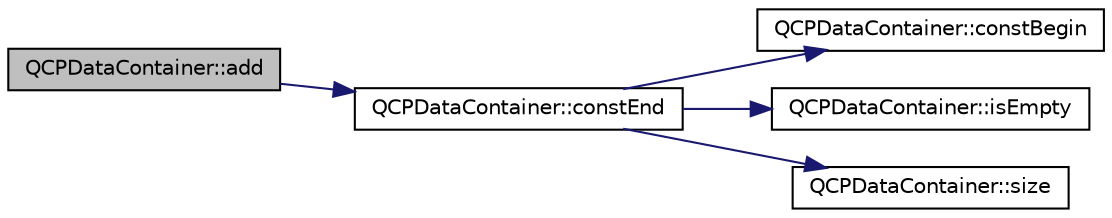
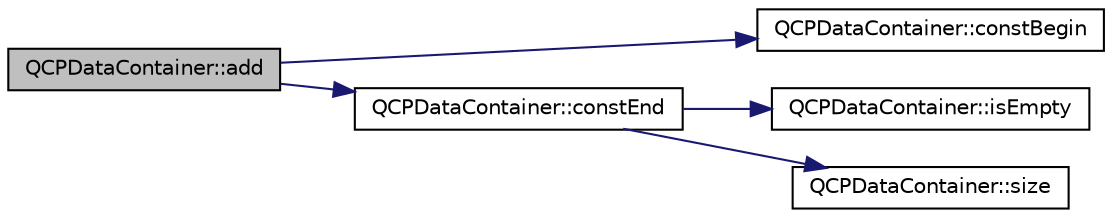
(714, 72) -> (508, 51)
